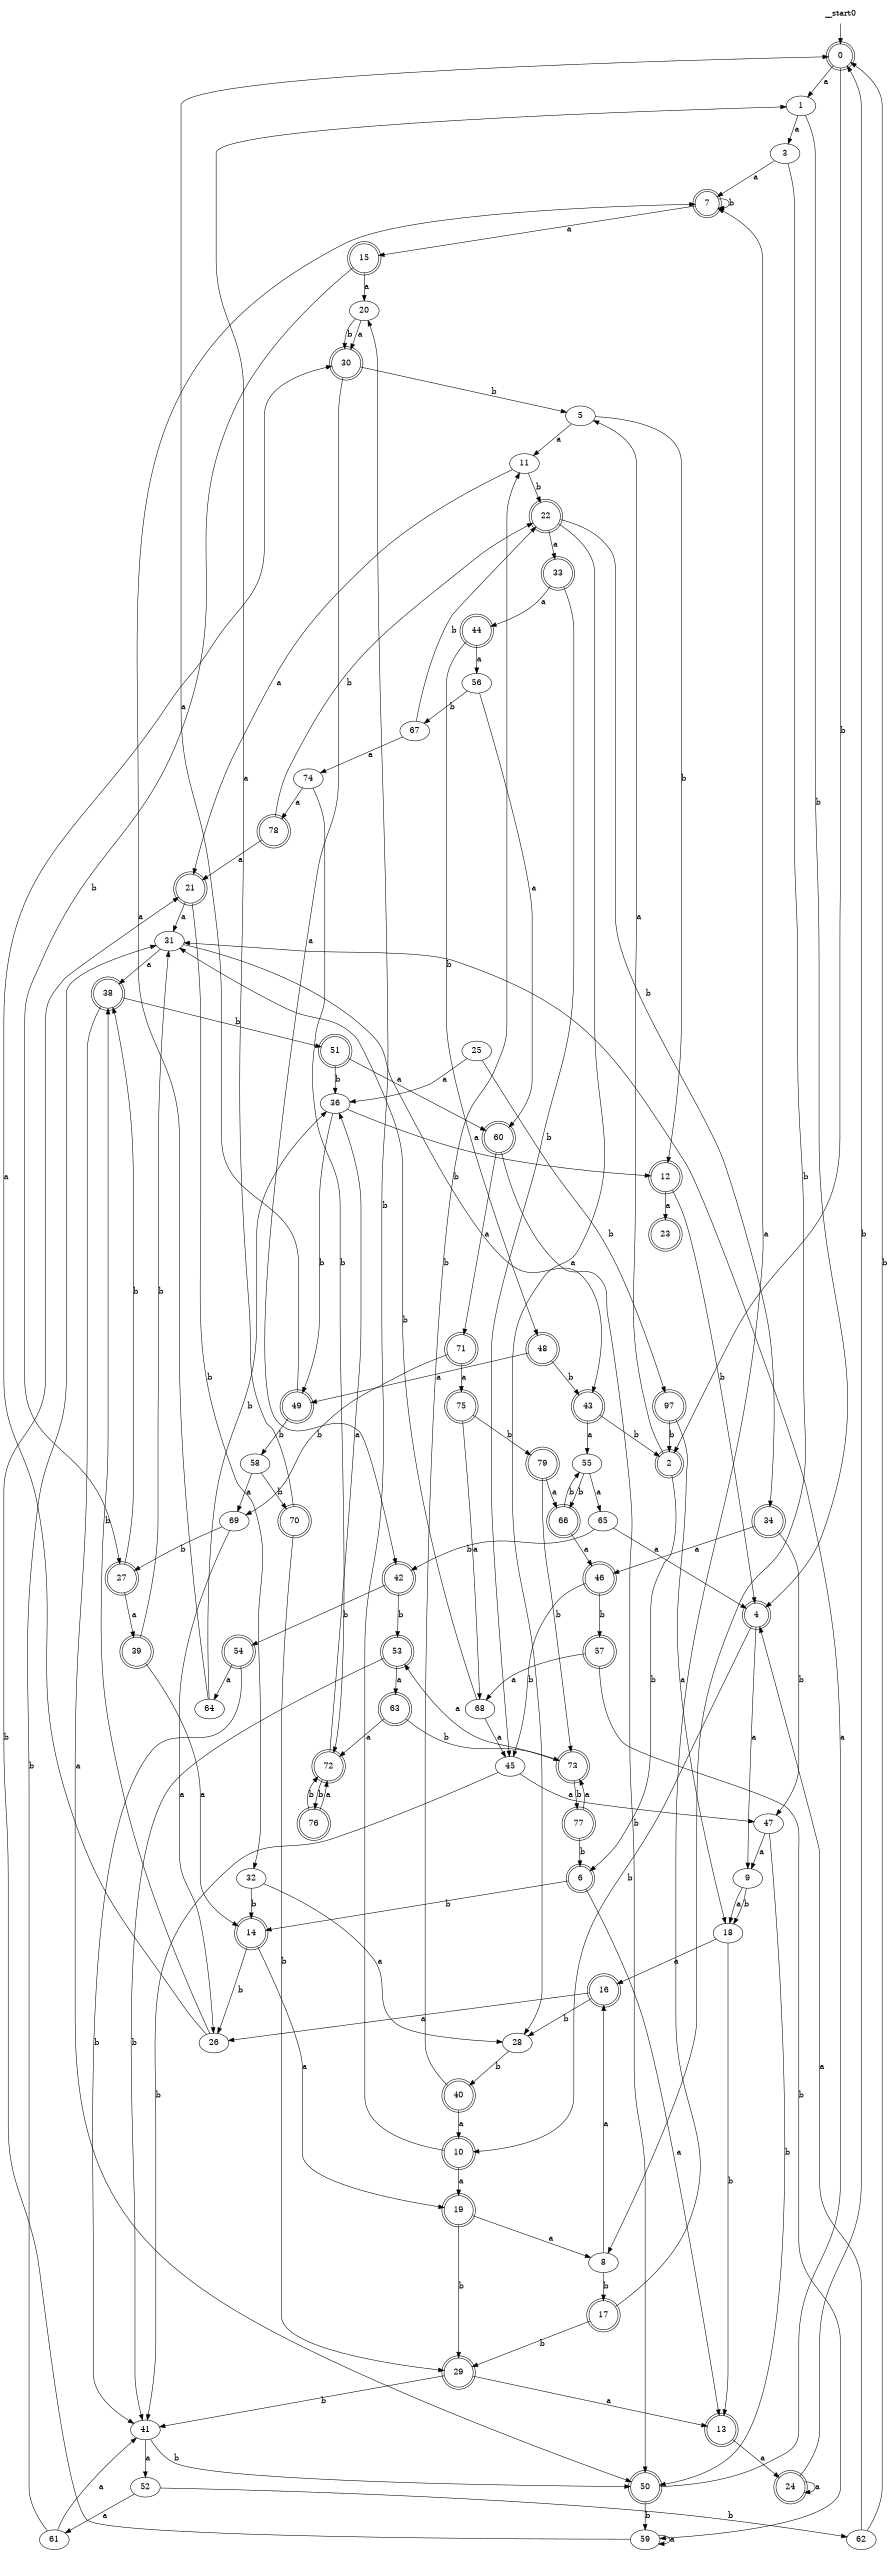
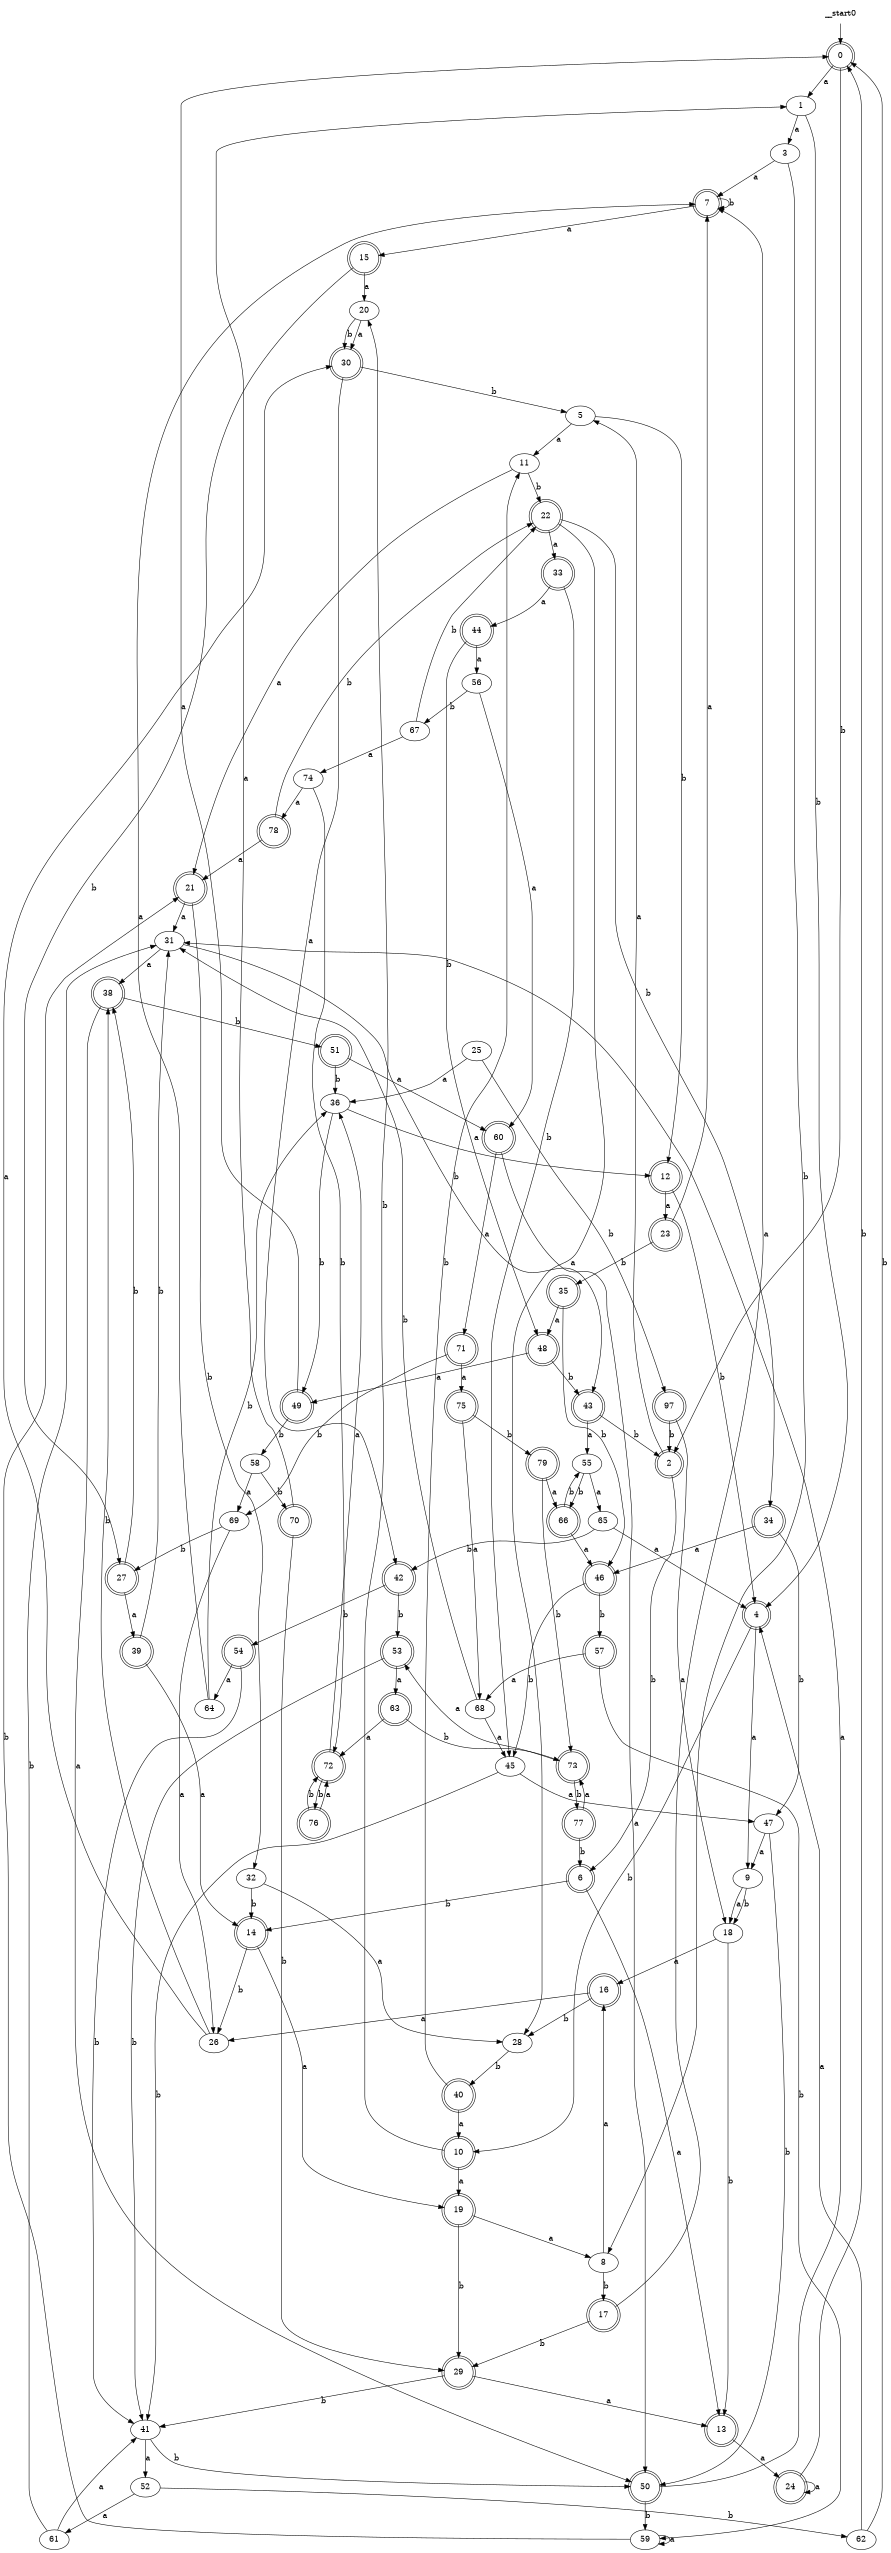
none -> (707, 724)
none -> (563, 1292)
(636, 1824) -> (636, 1824)
